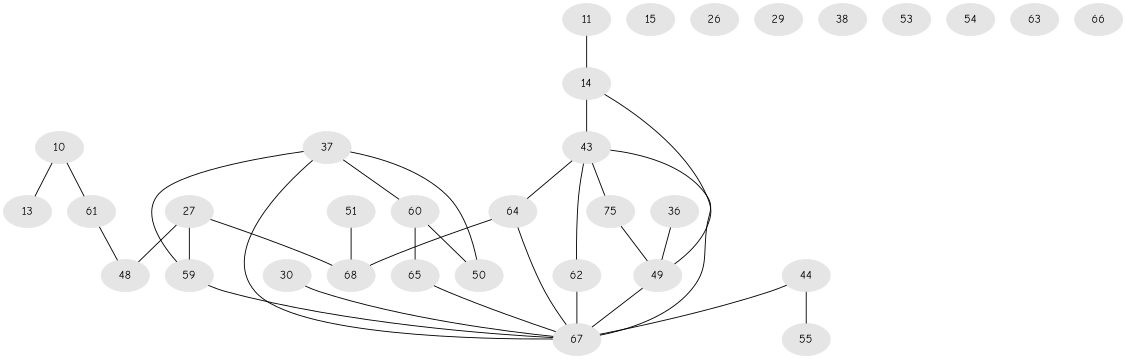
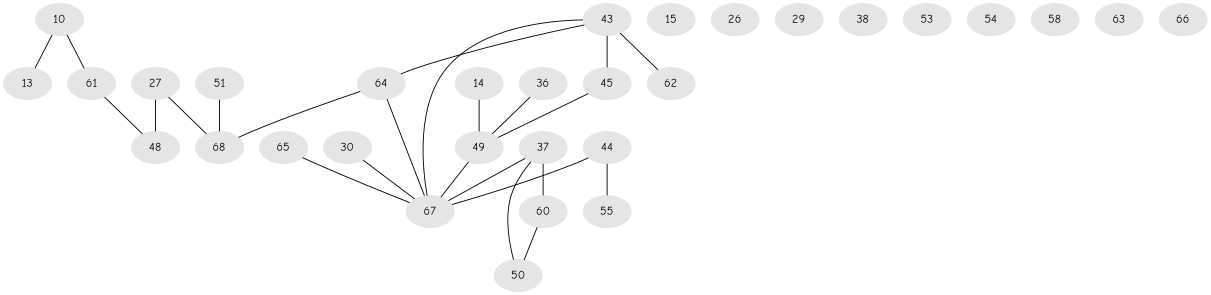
(587, 20) -> none
none -> (1055, 20)
(587, 116) -> none
(611, 212) -> (607, 84)
(415, 240) -> none
(189, 276) -> none
(577, 308) -> none
